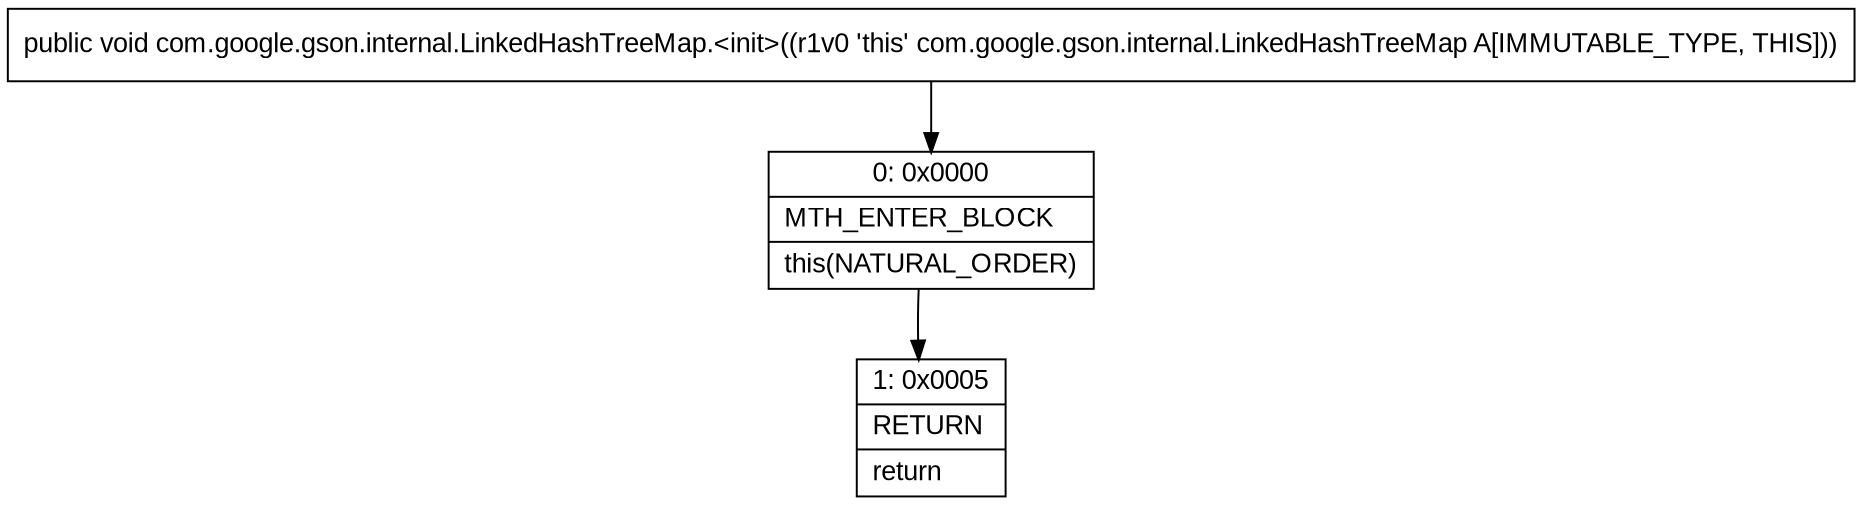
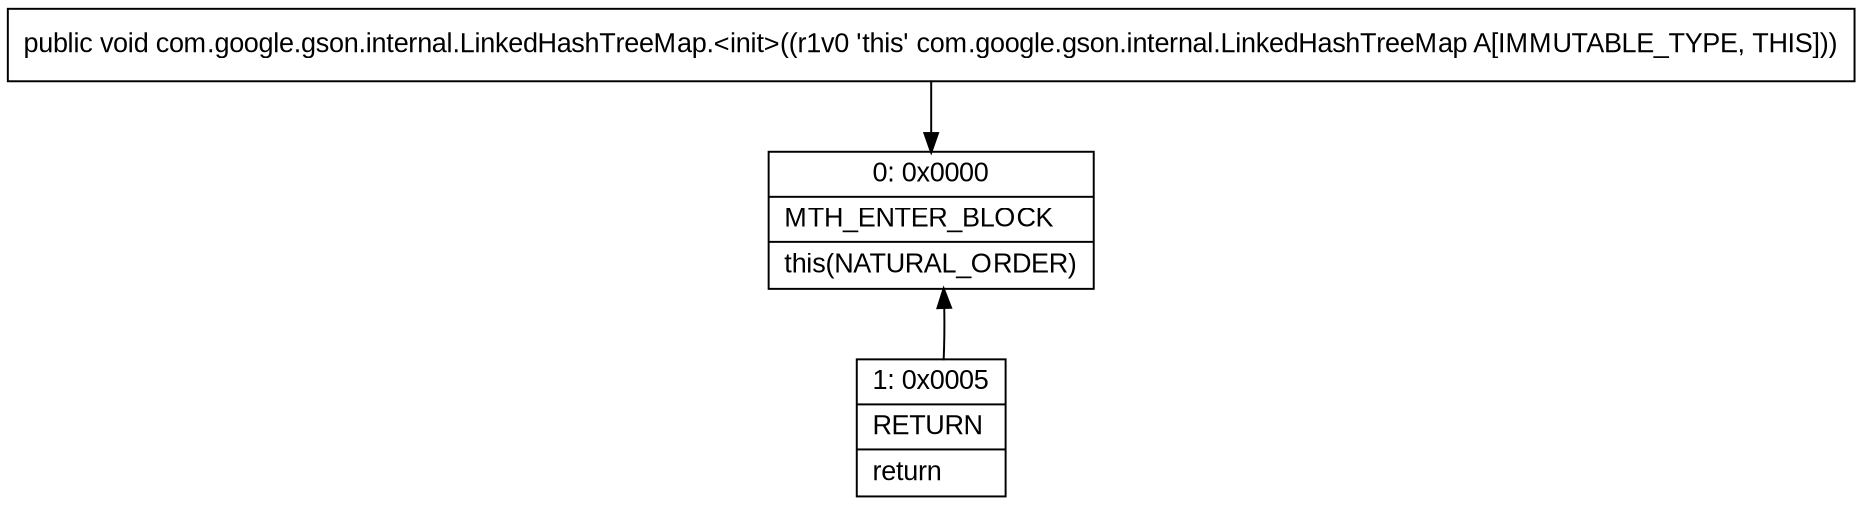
(918, 314) -> (944, 334)
